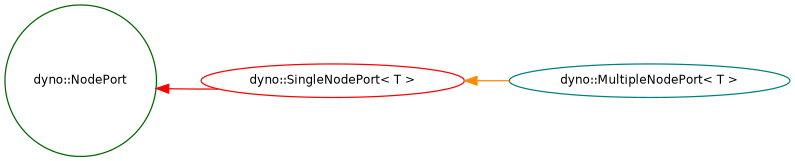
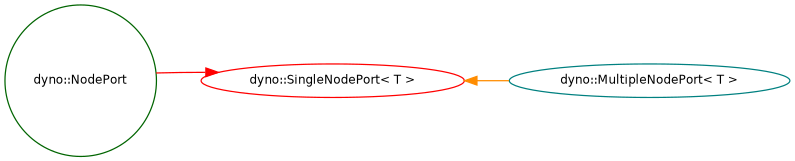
(194, 89) -> (181, 72)
